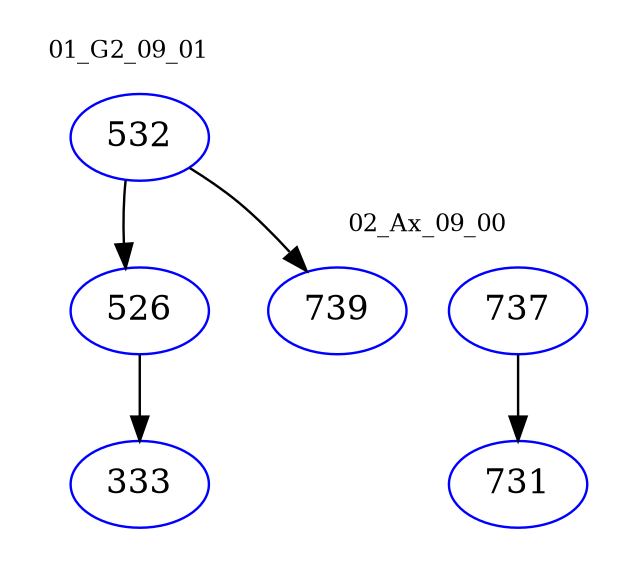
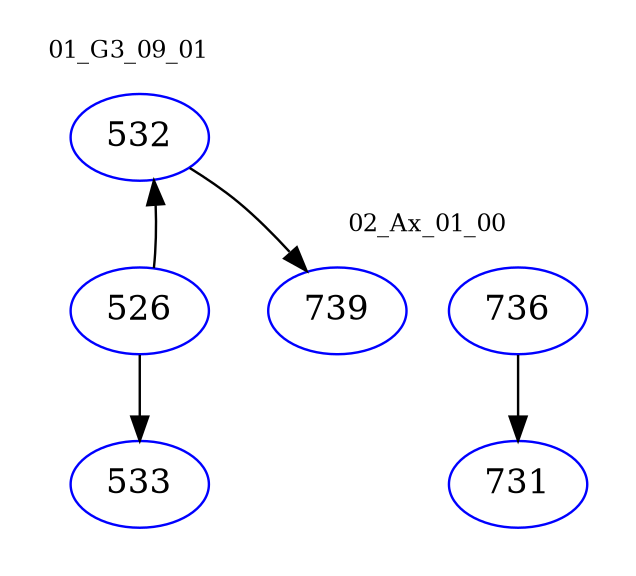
(129, 52) -> (129, 52)
(124, 212) -> (156, 237)
(428, 225) -> (428, 225)
(518, 311) -> (518, 311)
(140, 484) -> (140, 484)
